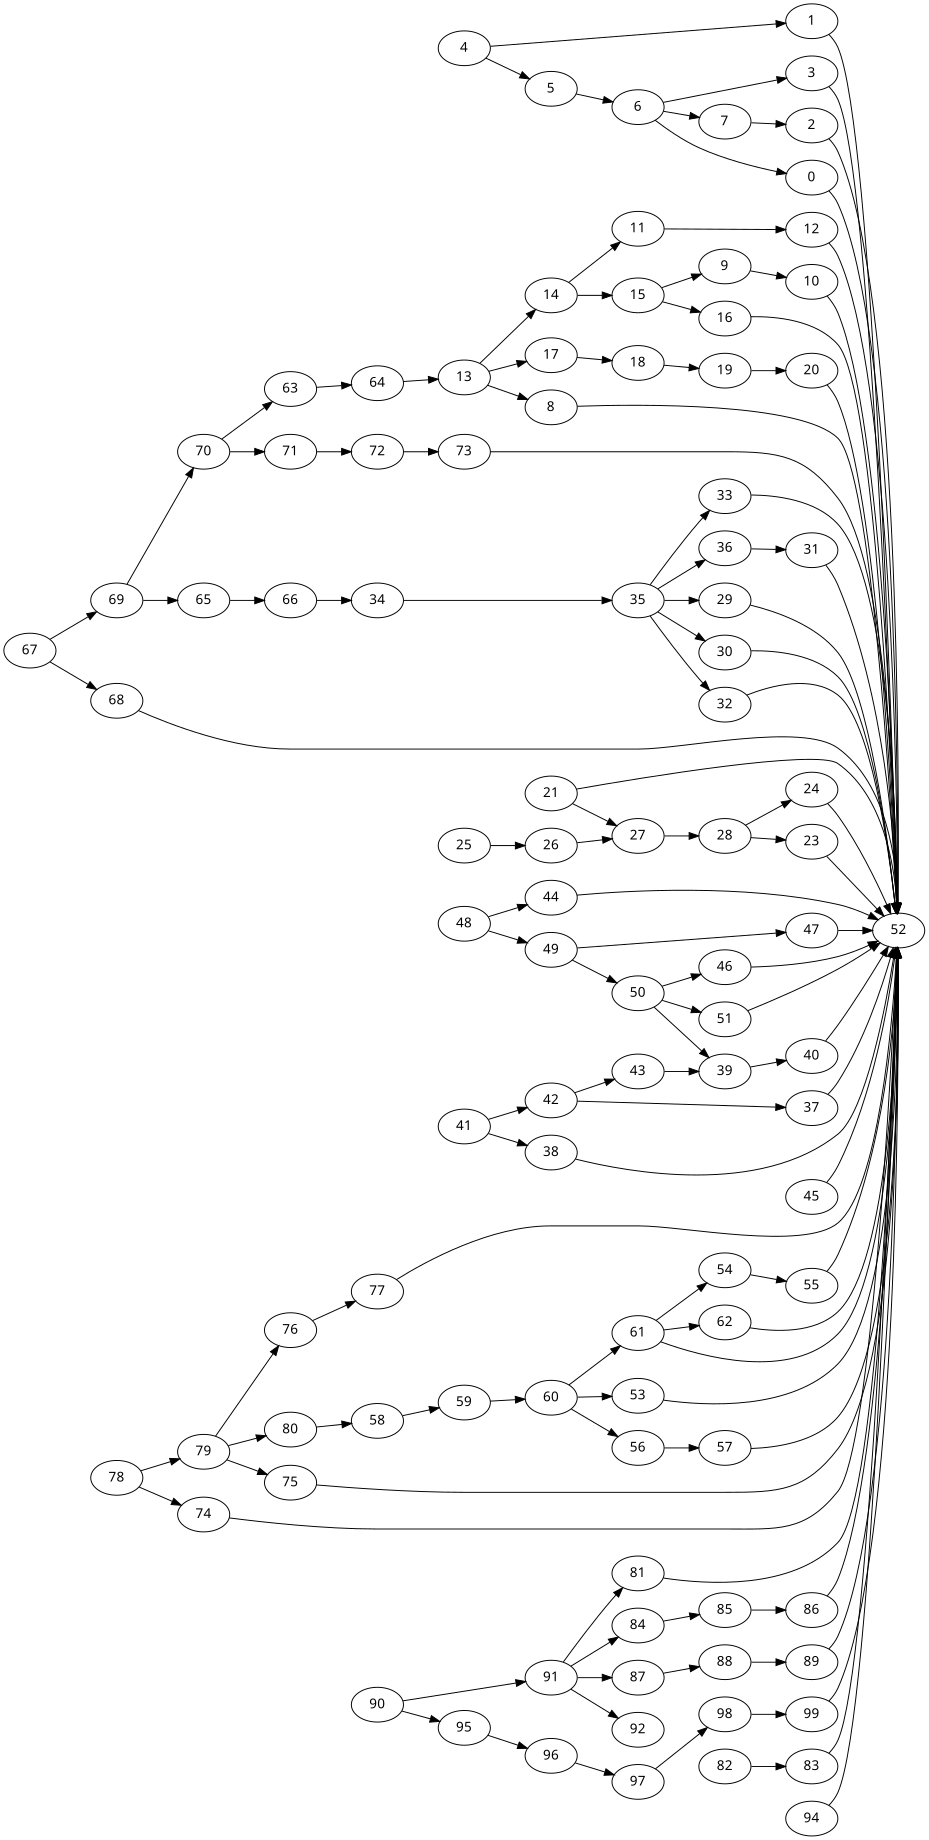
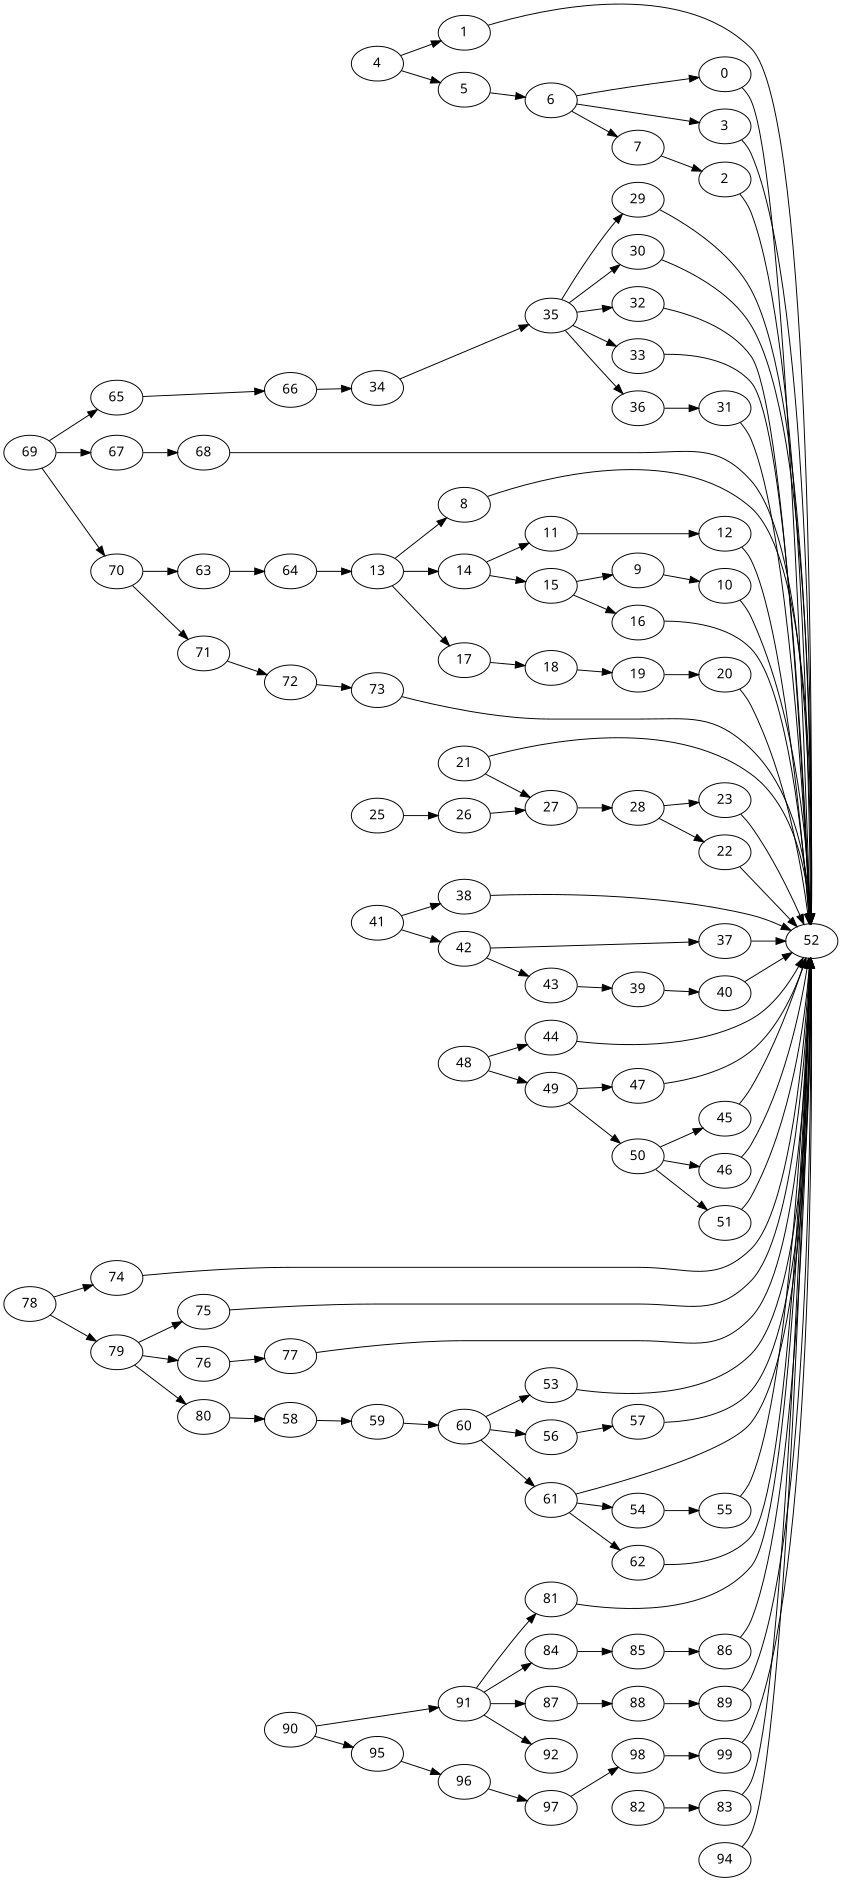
(69, 628) -> (69, 453)
(812, 790) -> (725, 852)
(678, 1029) -> (677, 1139)
